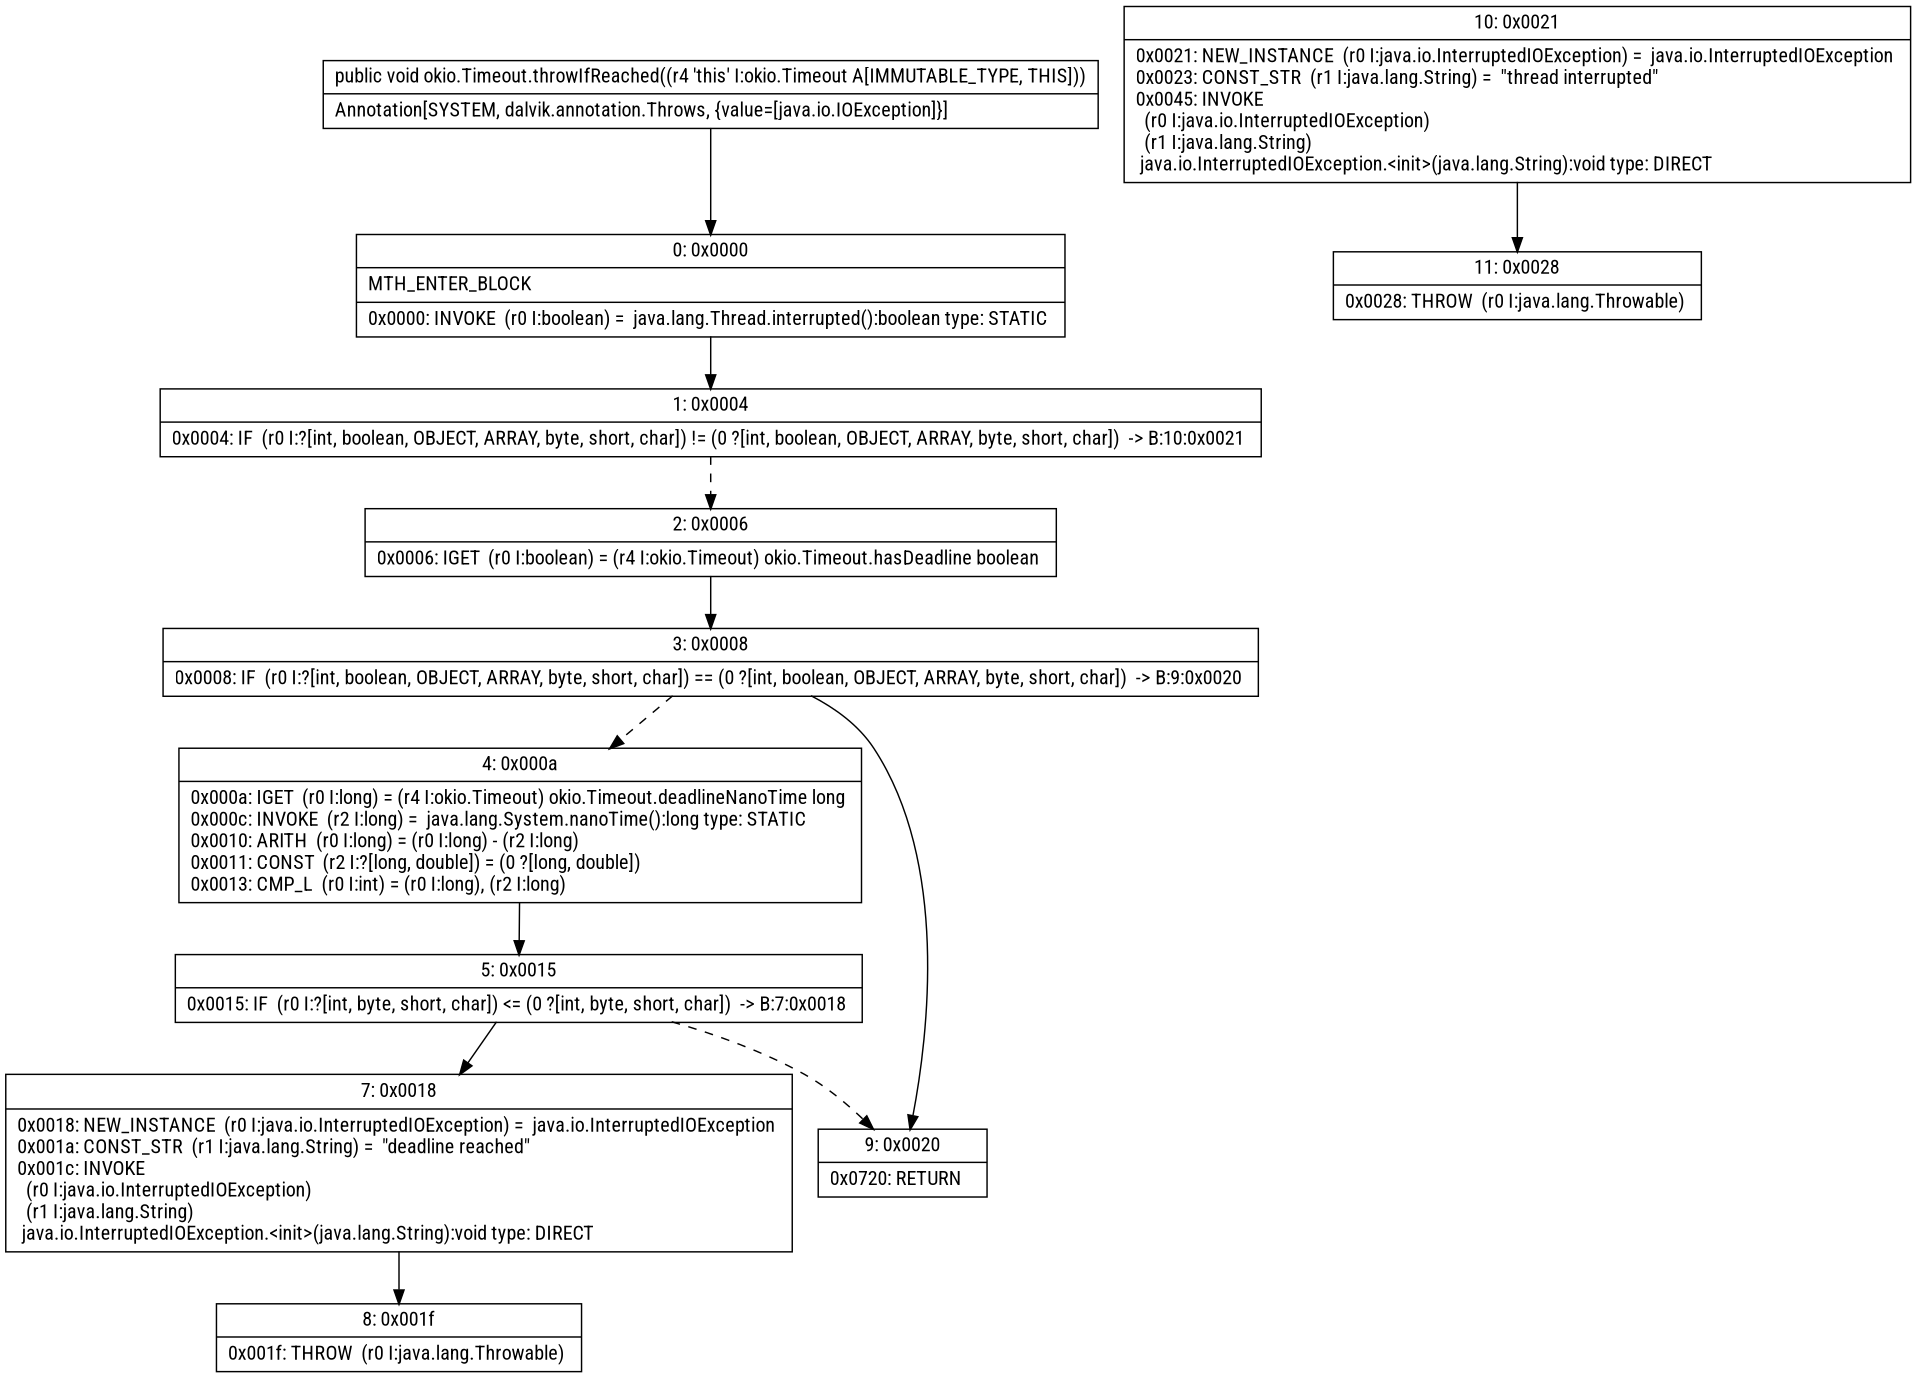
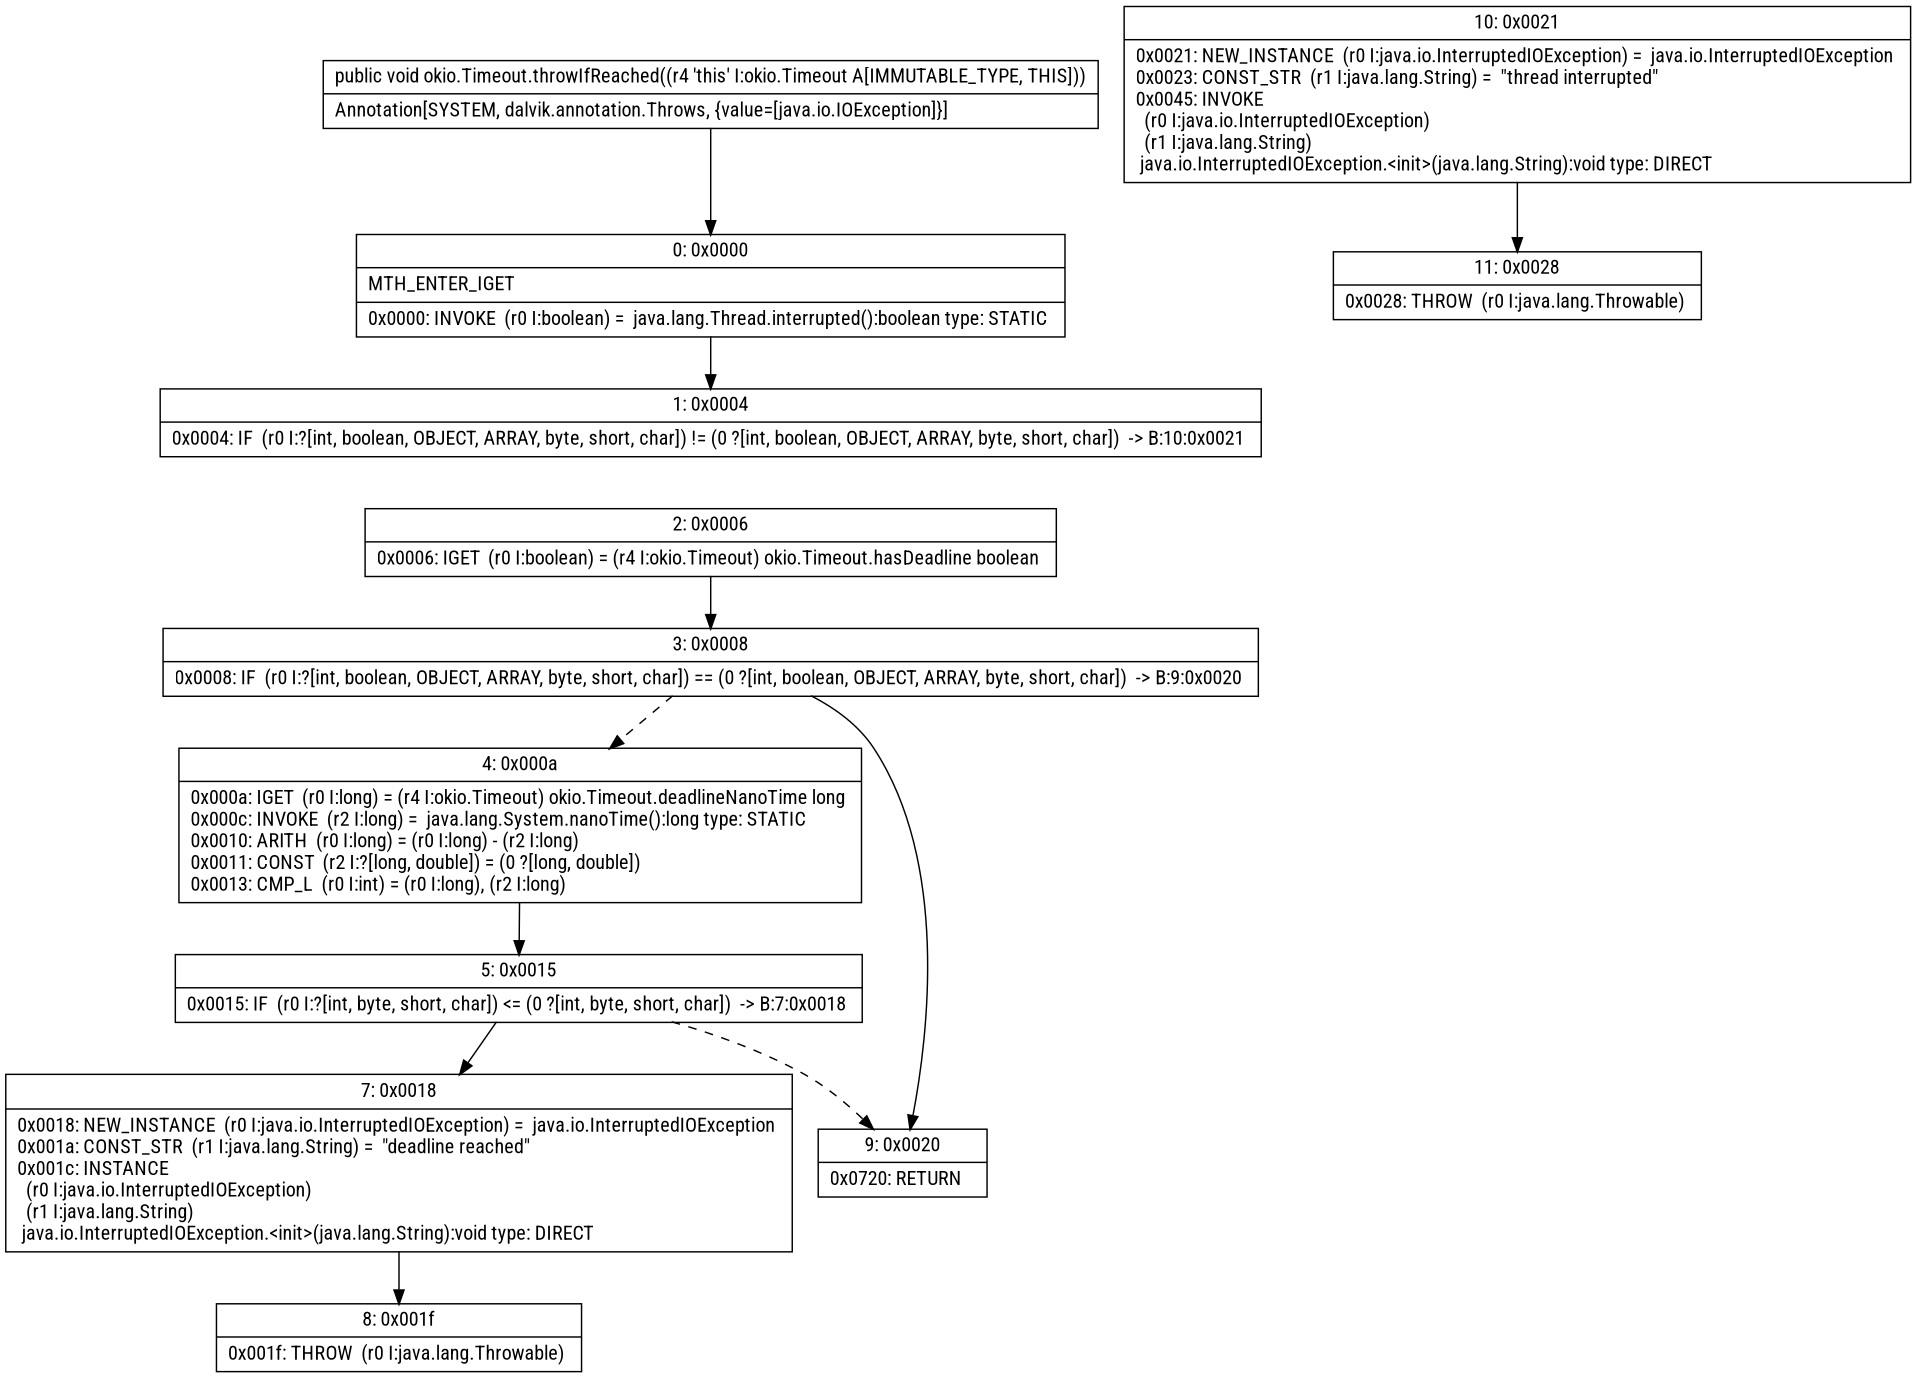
(450, 284) -> (442, 284)
(711, 475) -> none
(86, 1169) -> (98, 1169)
